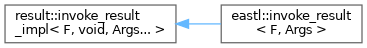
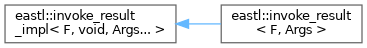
(90, 24) -> (90, 24)
